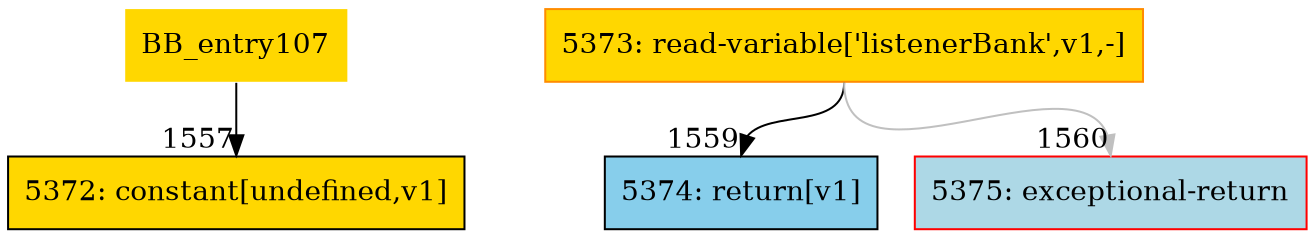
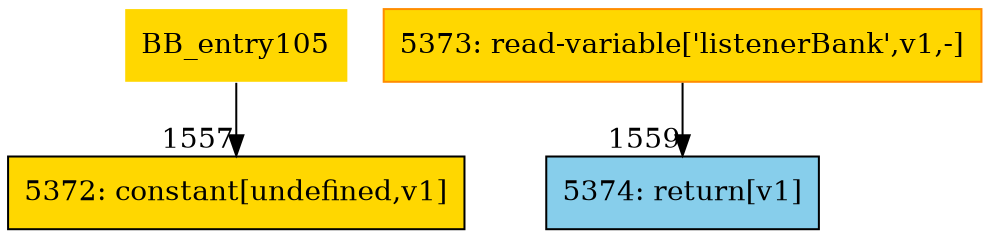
(236, 45) -> (236, 45)
(1111, 193) -> none
